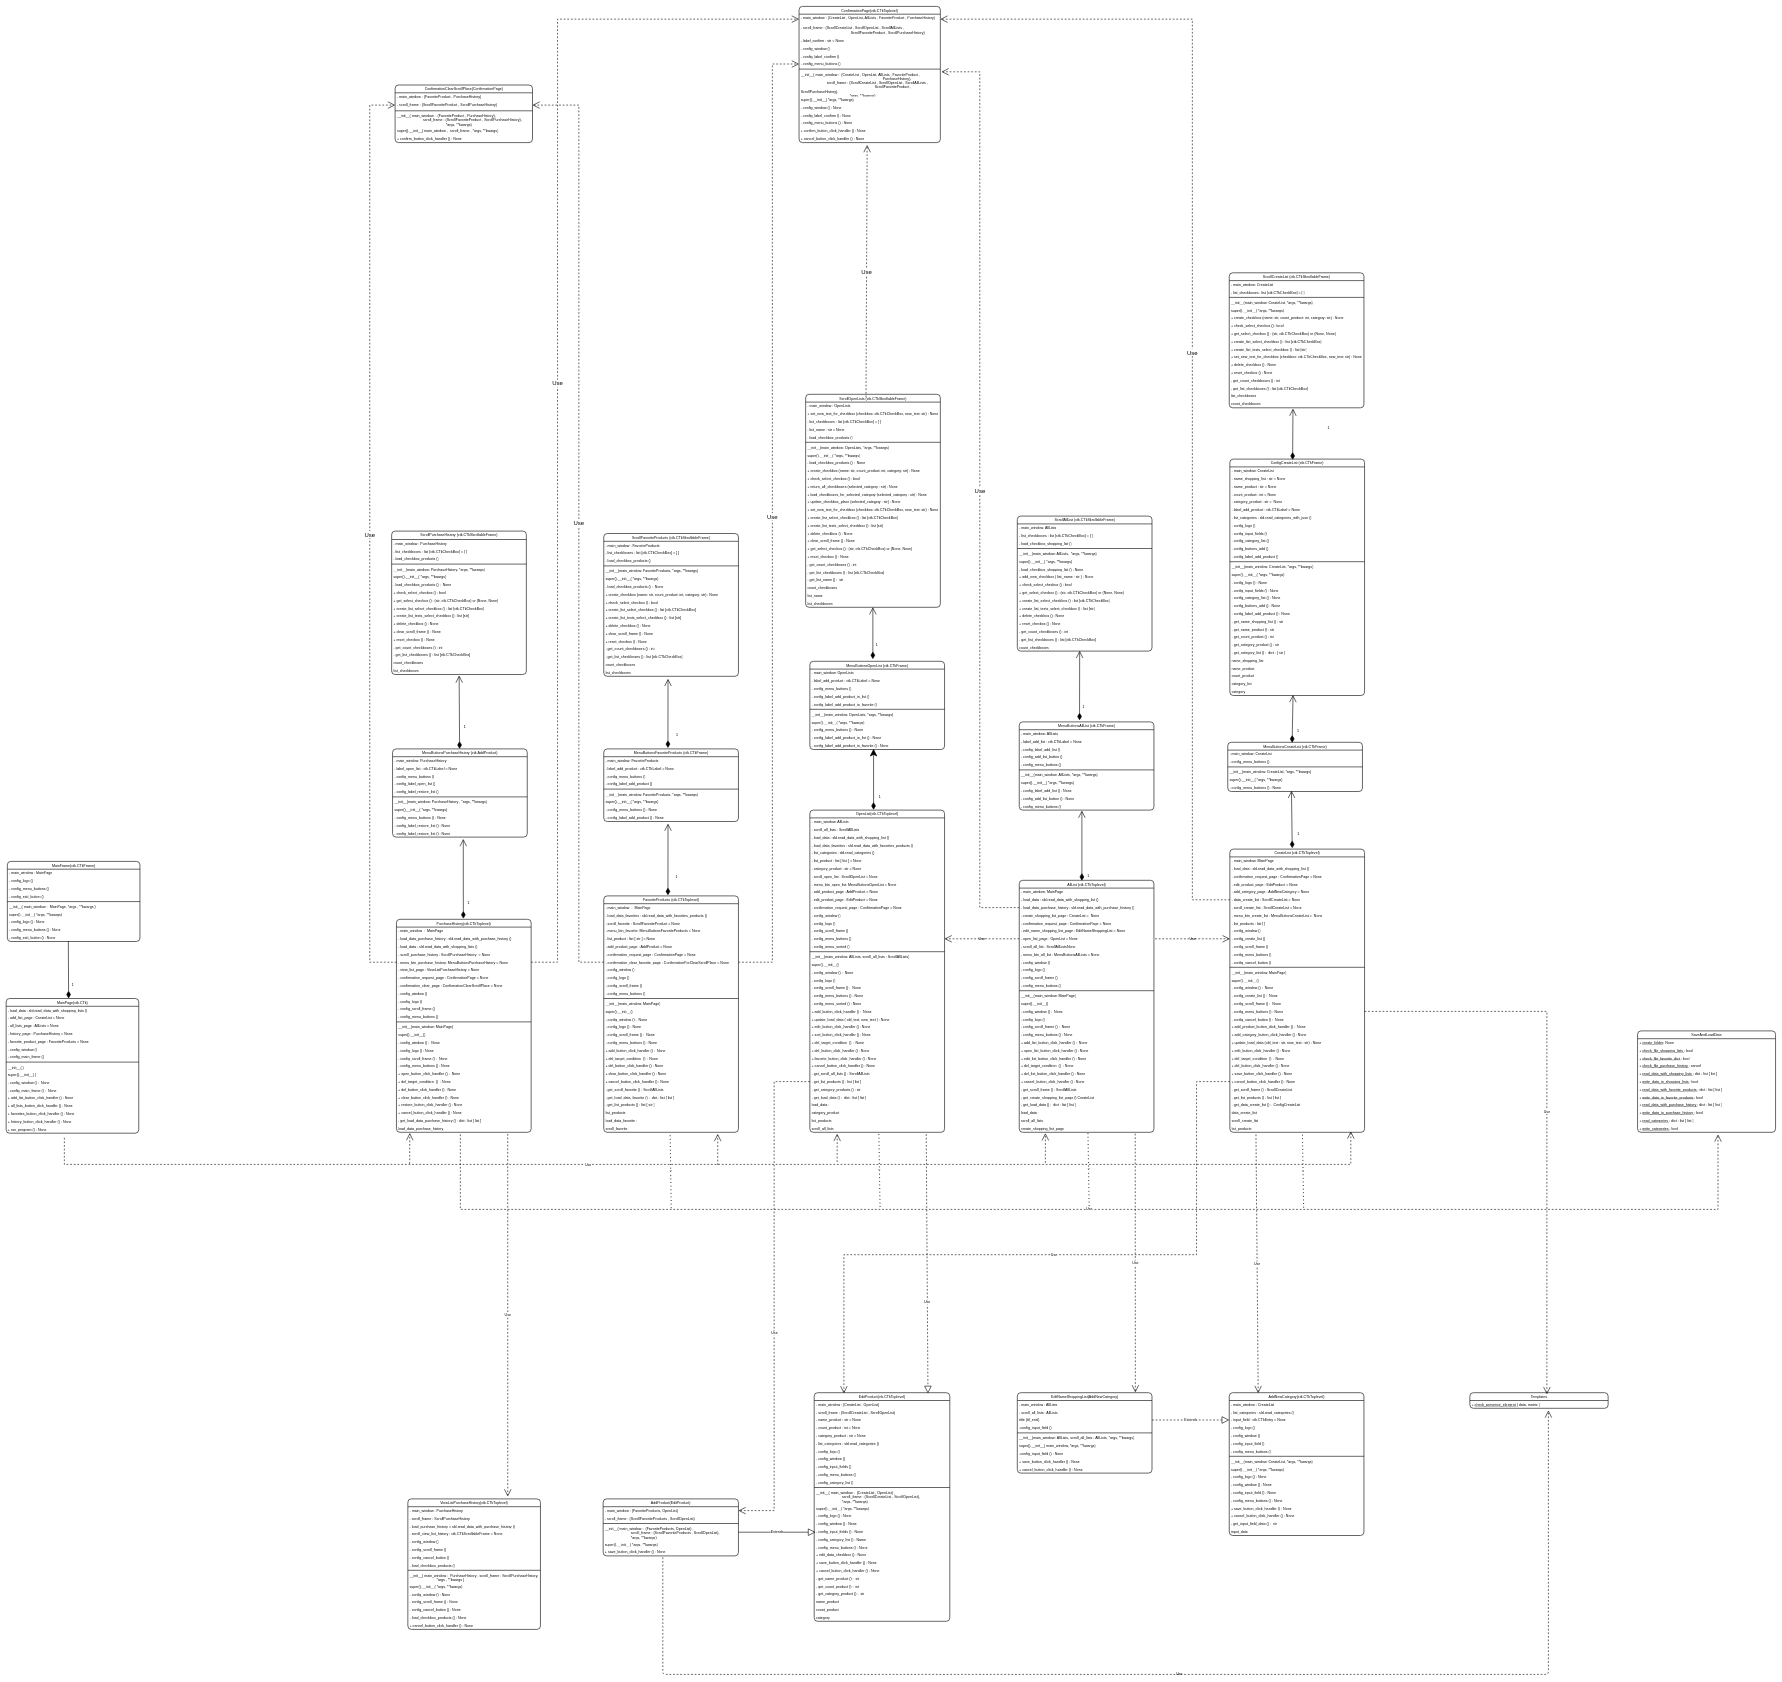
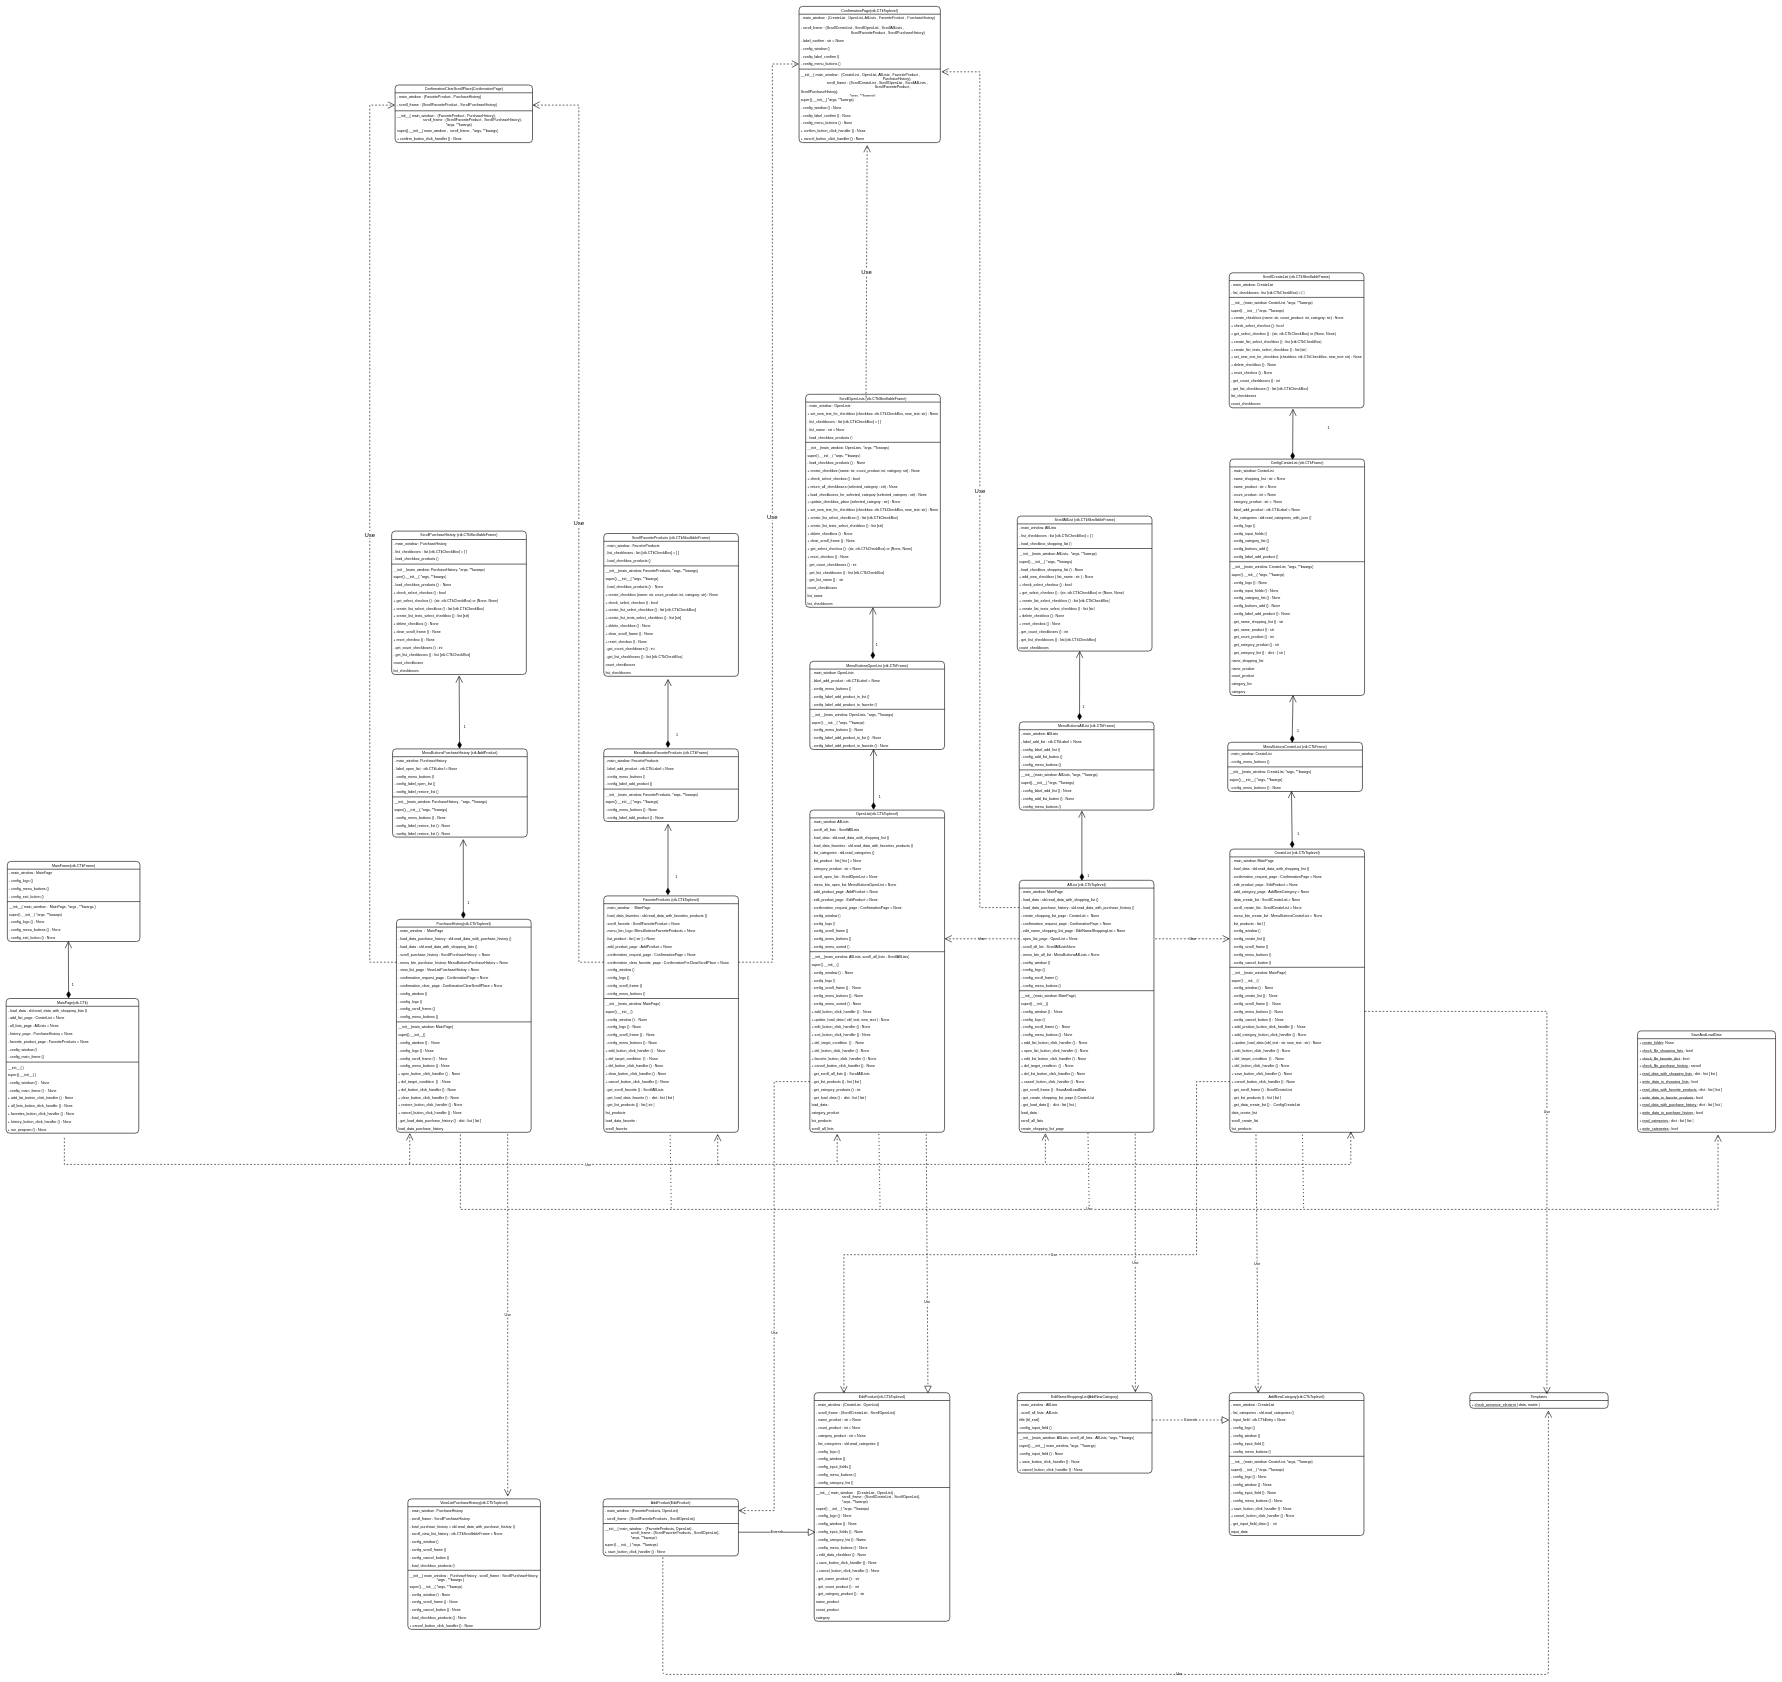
(1192, 351) -> none
(558, 383) -> none
(874, 756) -> (874, 754)
(658, 931) -> (654, 931)
(68, 946) -> (68, 946)
(1054, 1090) -> (1057, 1090)
